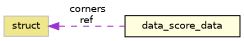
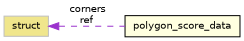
(183, 26) -> (183, 26)
